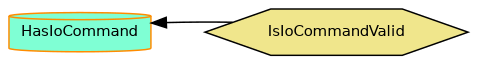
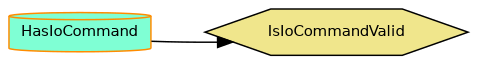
(200, 22) -> (184, 42)
